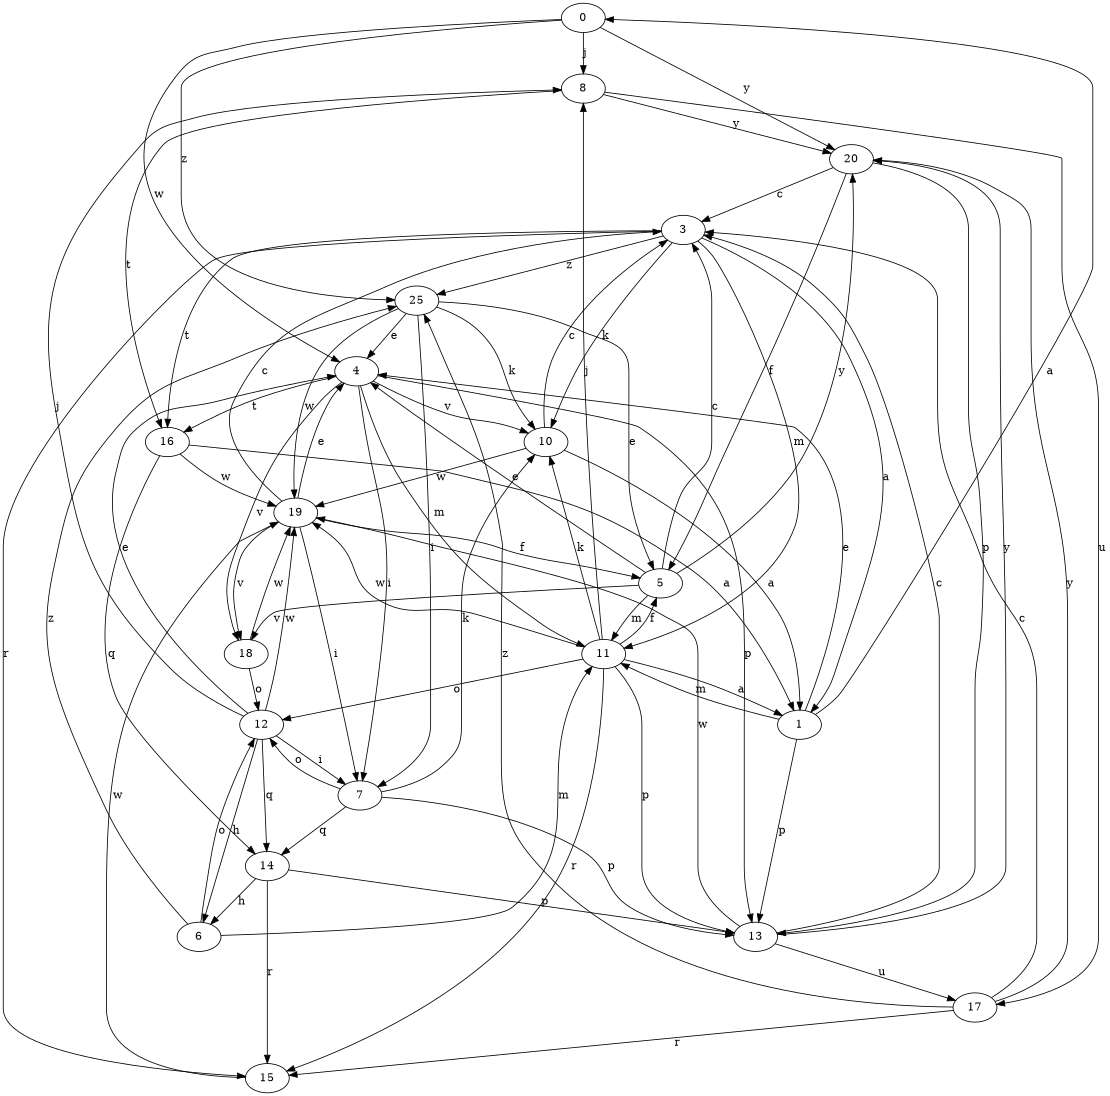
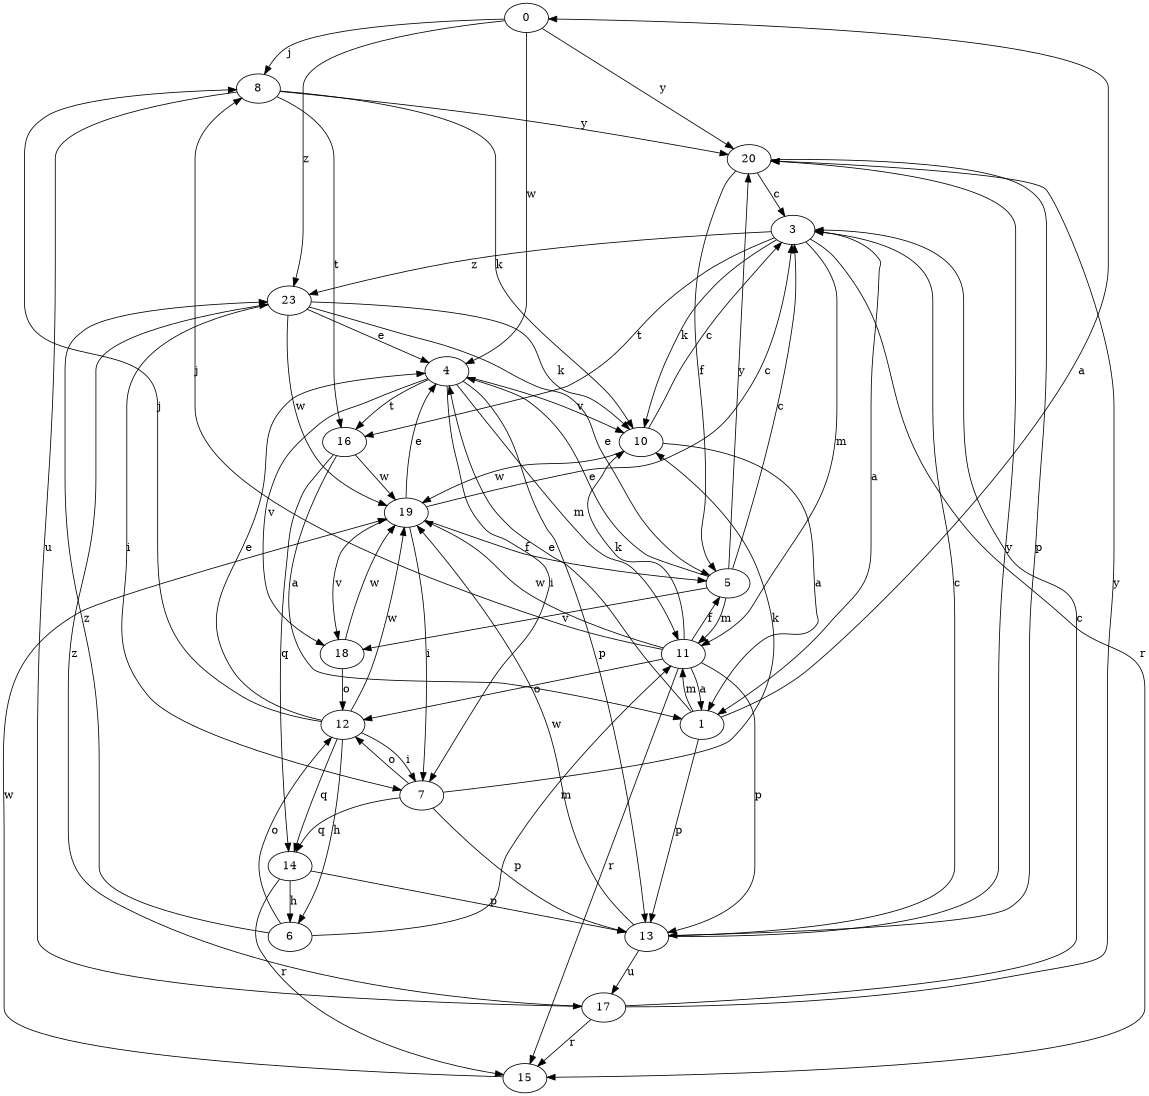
none -> (496, 198)
(417, 301) -> (289, 301)
